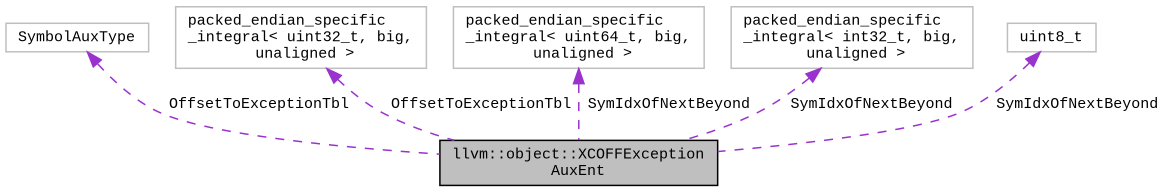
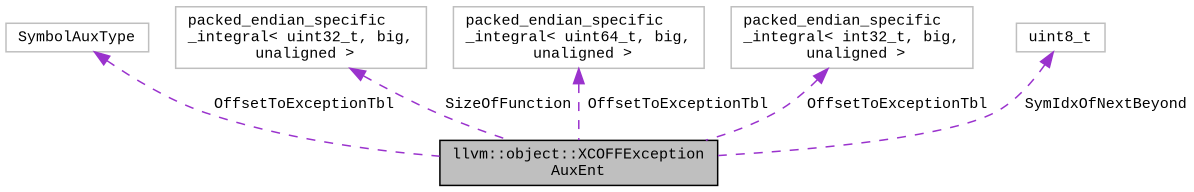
(477, 104) -> (504, 104)
(665, 104) -> (674, 104)
(868, 104) -> (893, 104)
